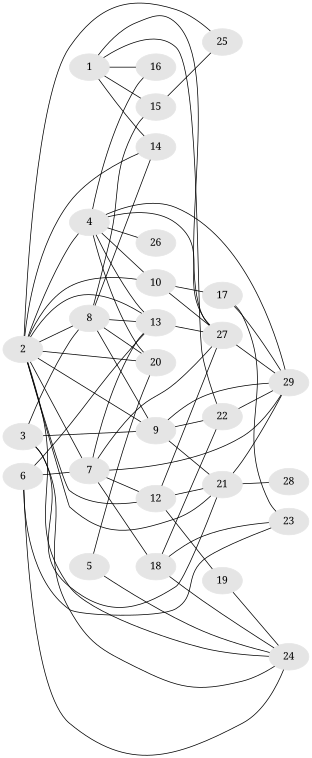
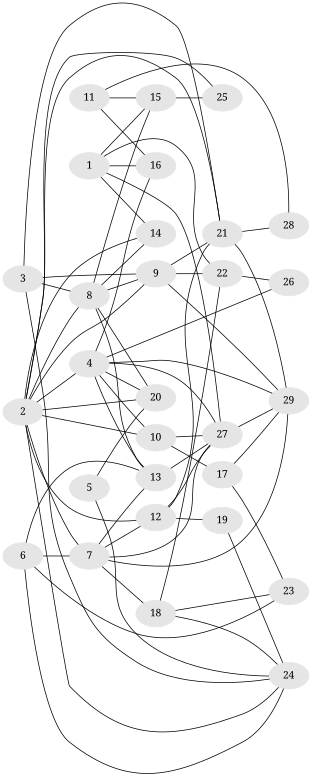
none -> (89, 98)
(80, 295) -> none
(251, 402) -> (260, 279)
